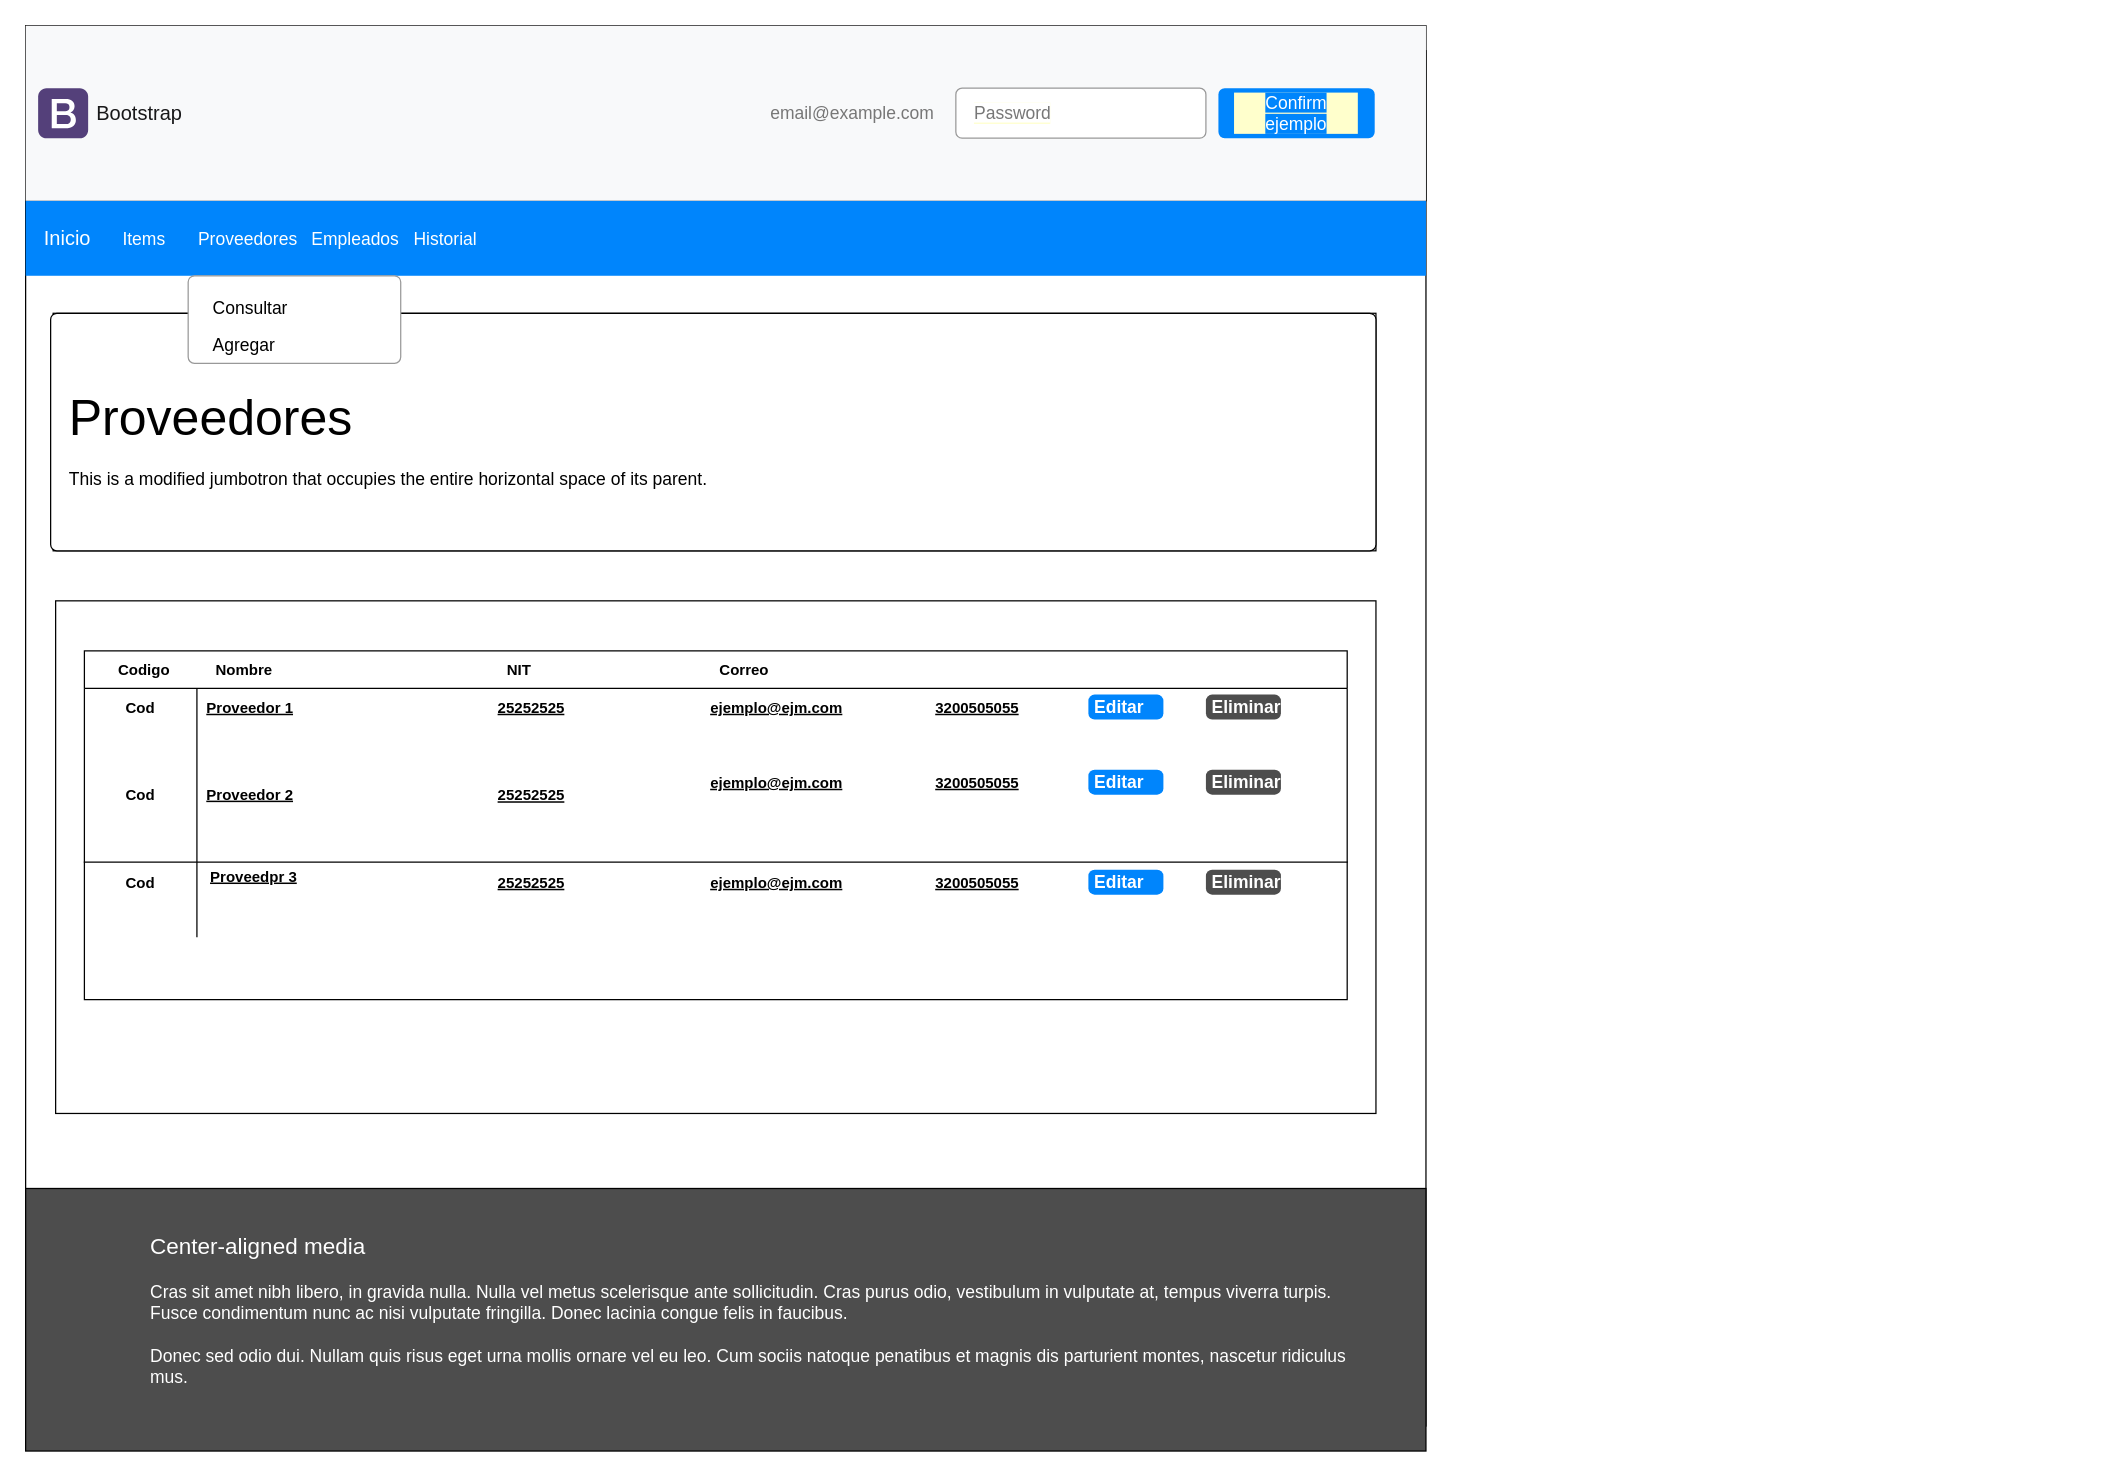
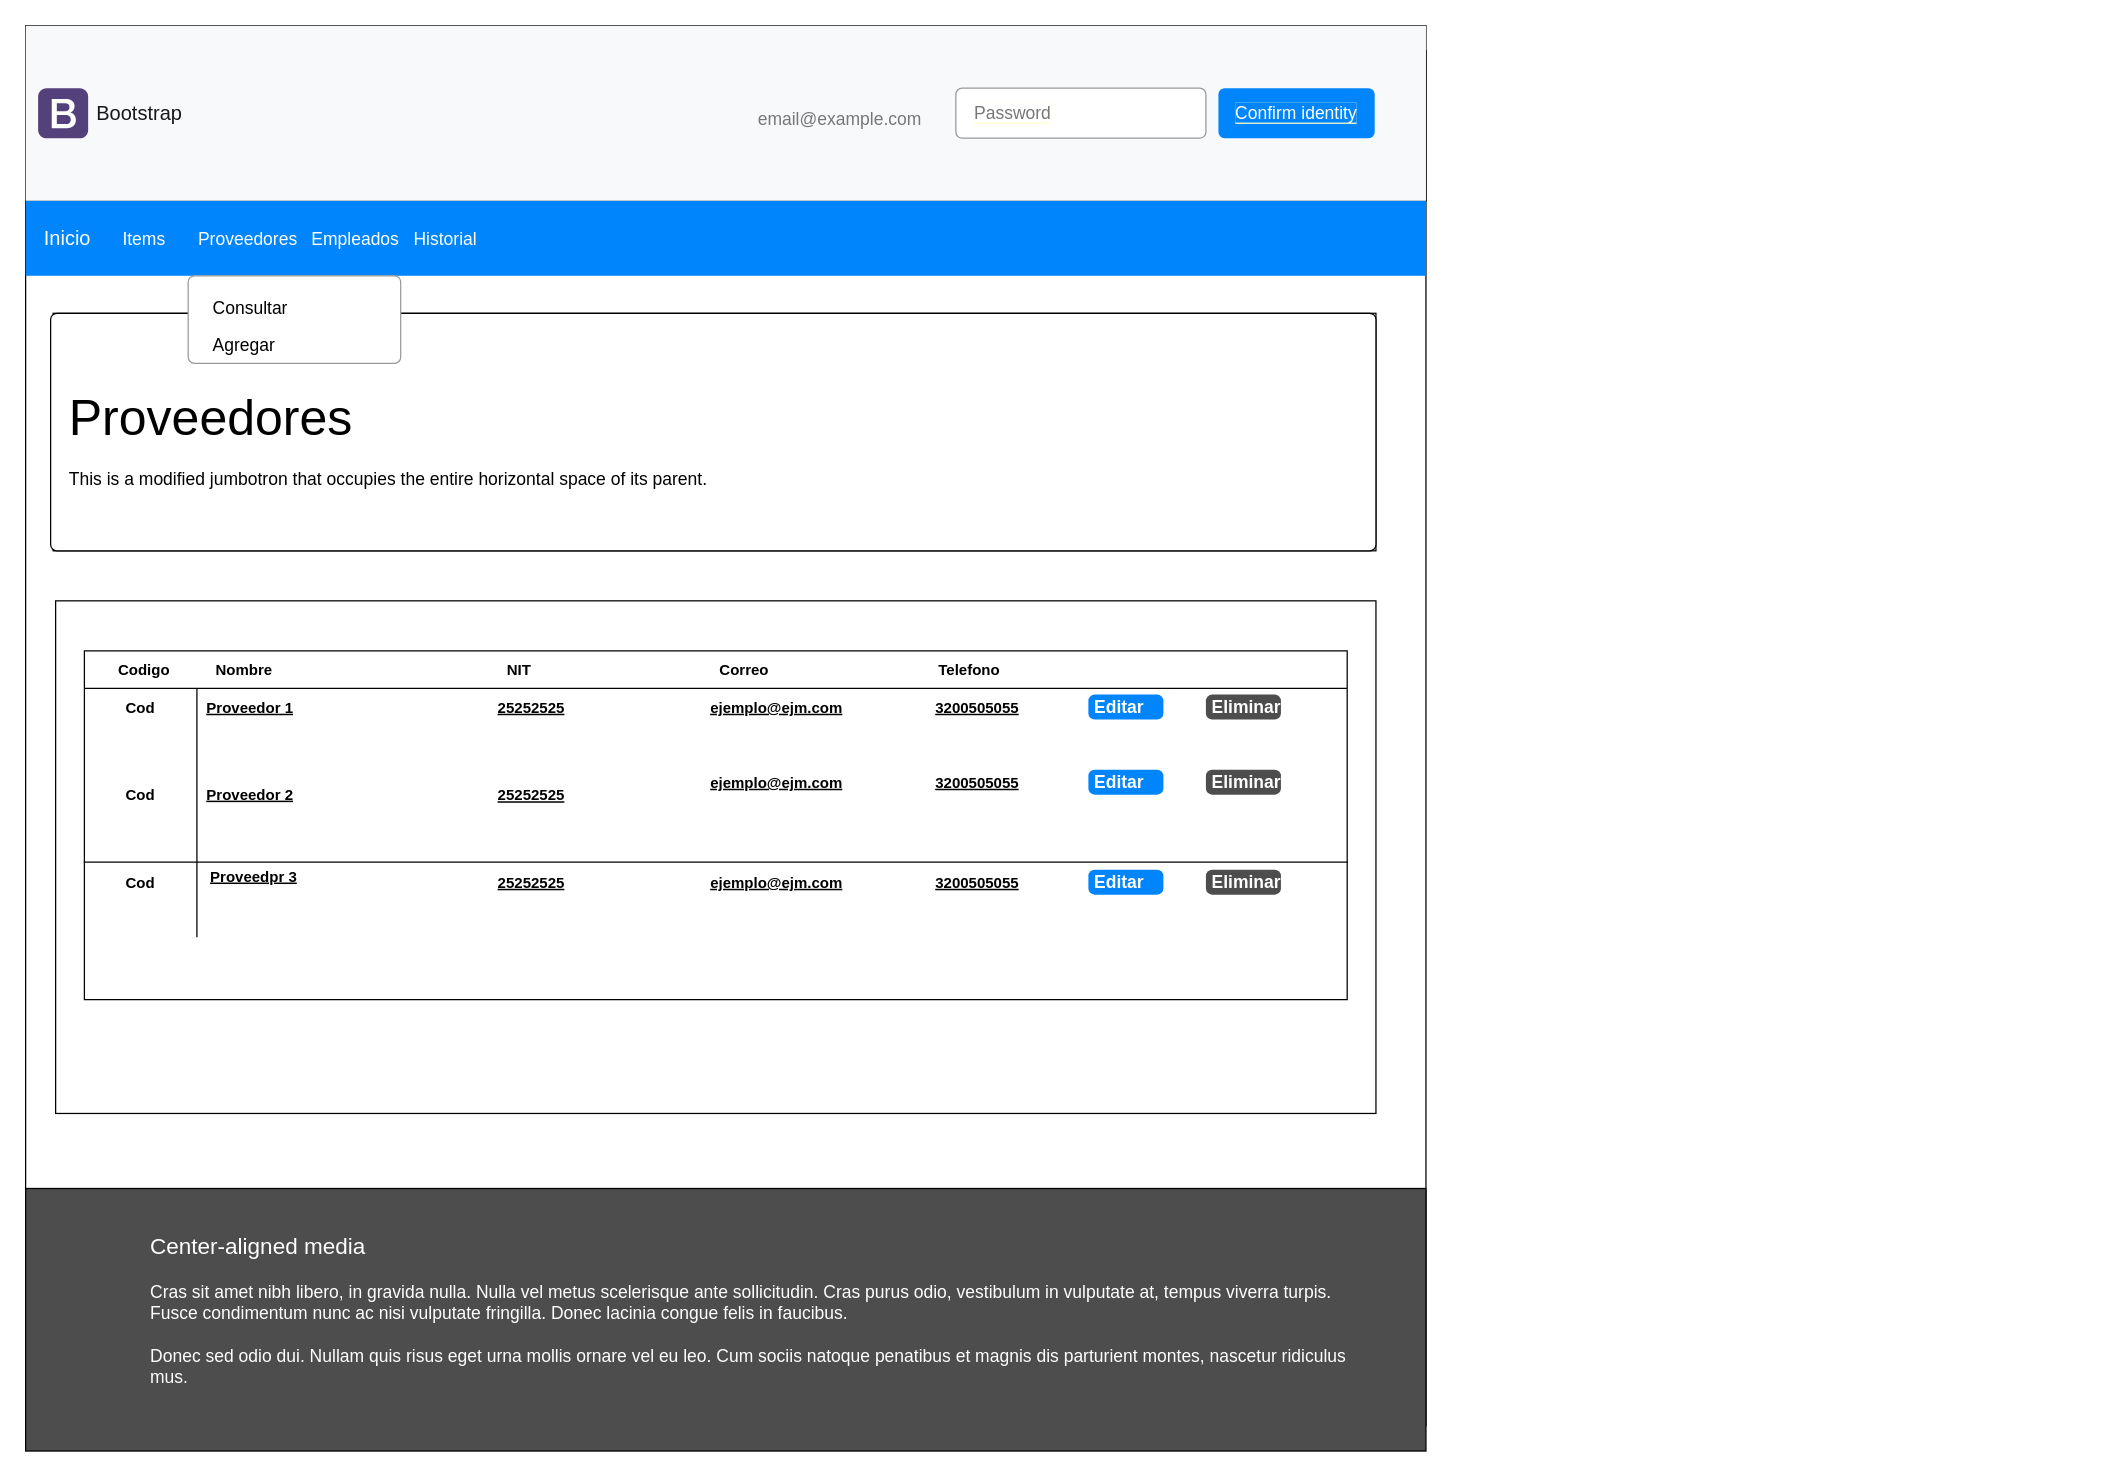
(862, 113) -> (849, 119)
(1296, 113) -> (1296, 113)
none -> (969, 669)
